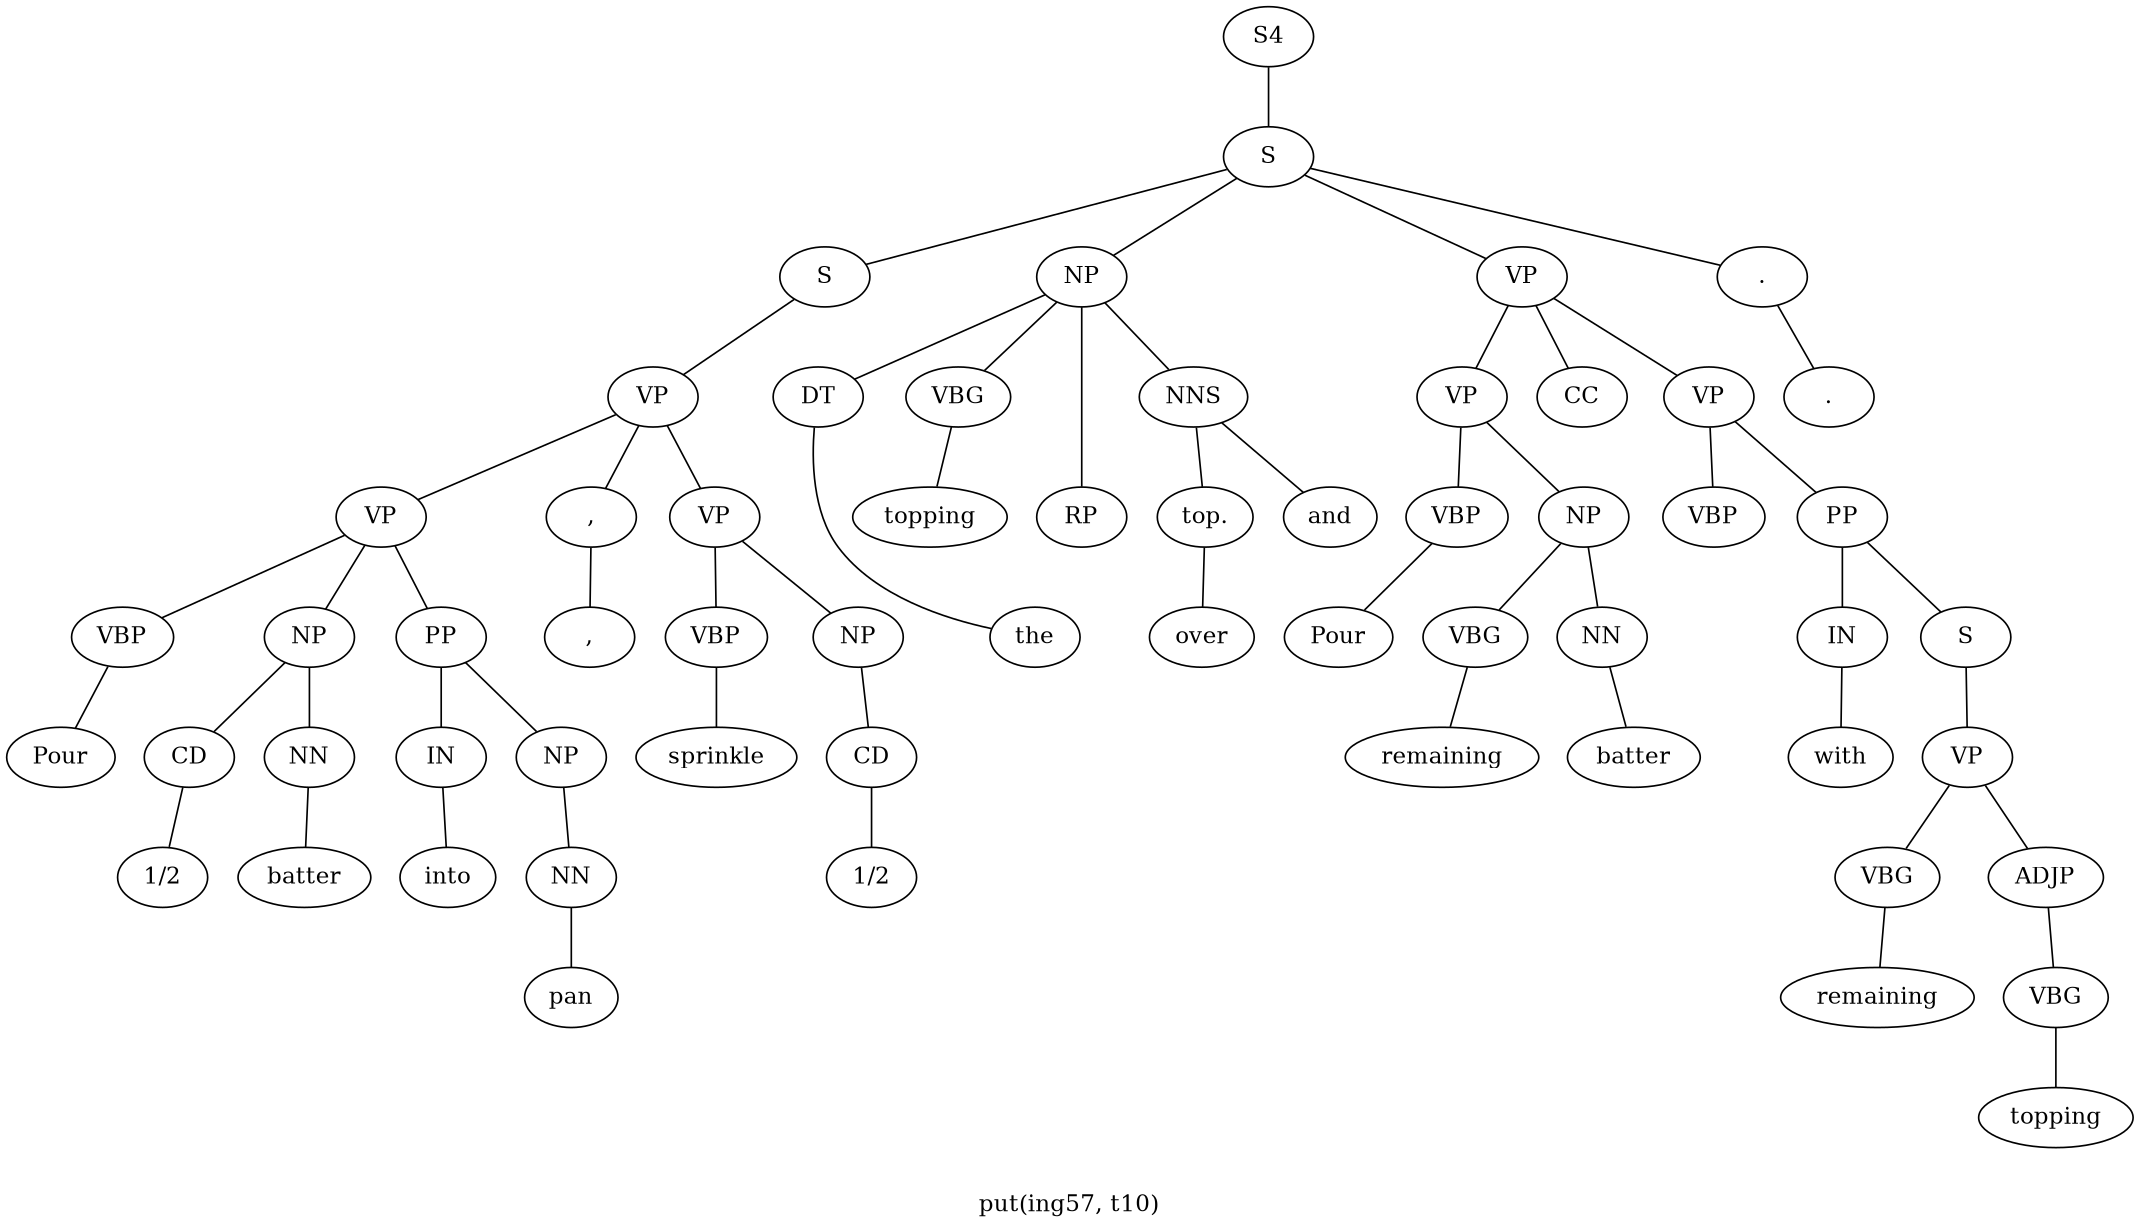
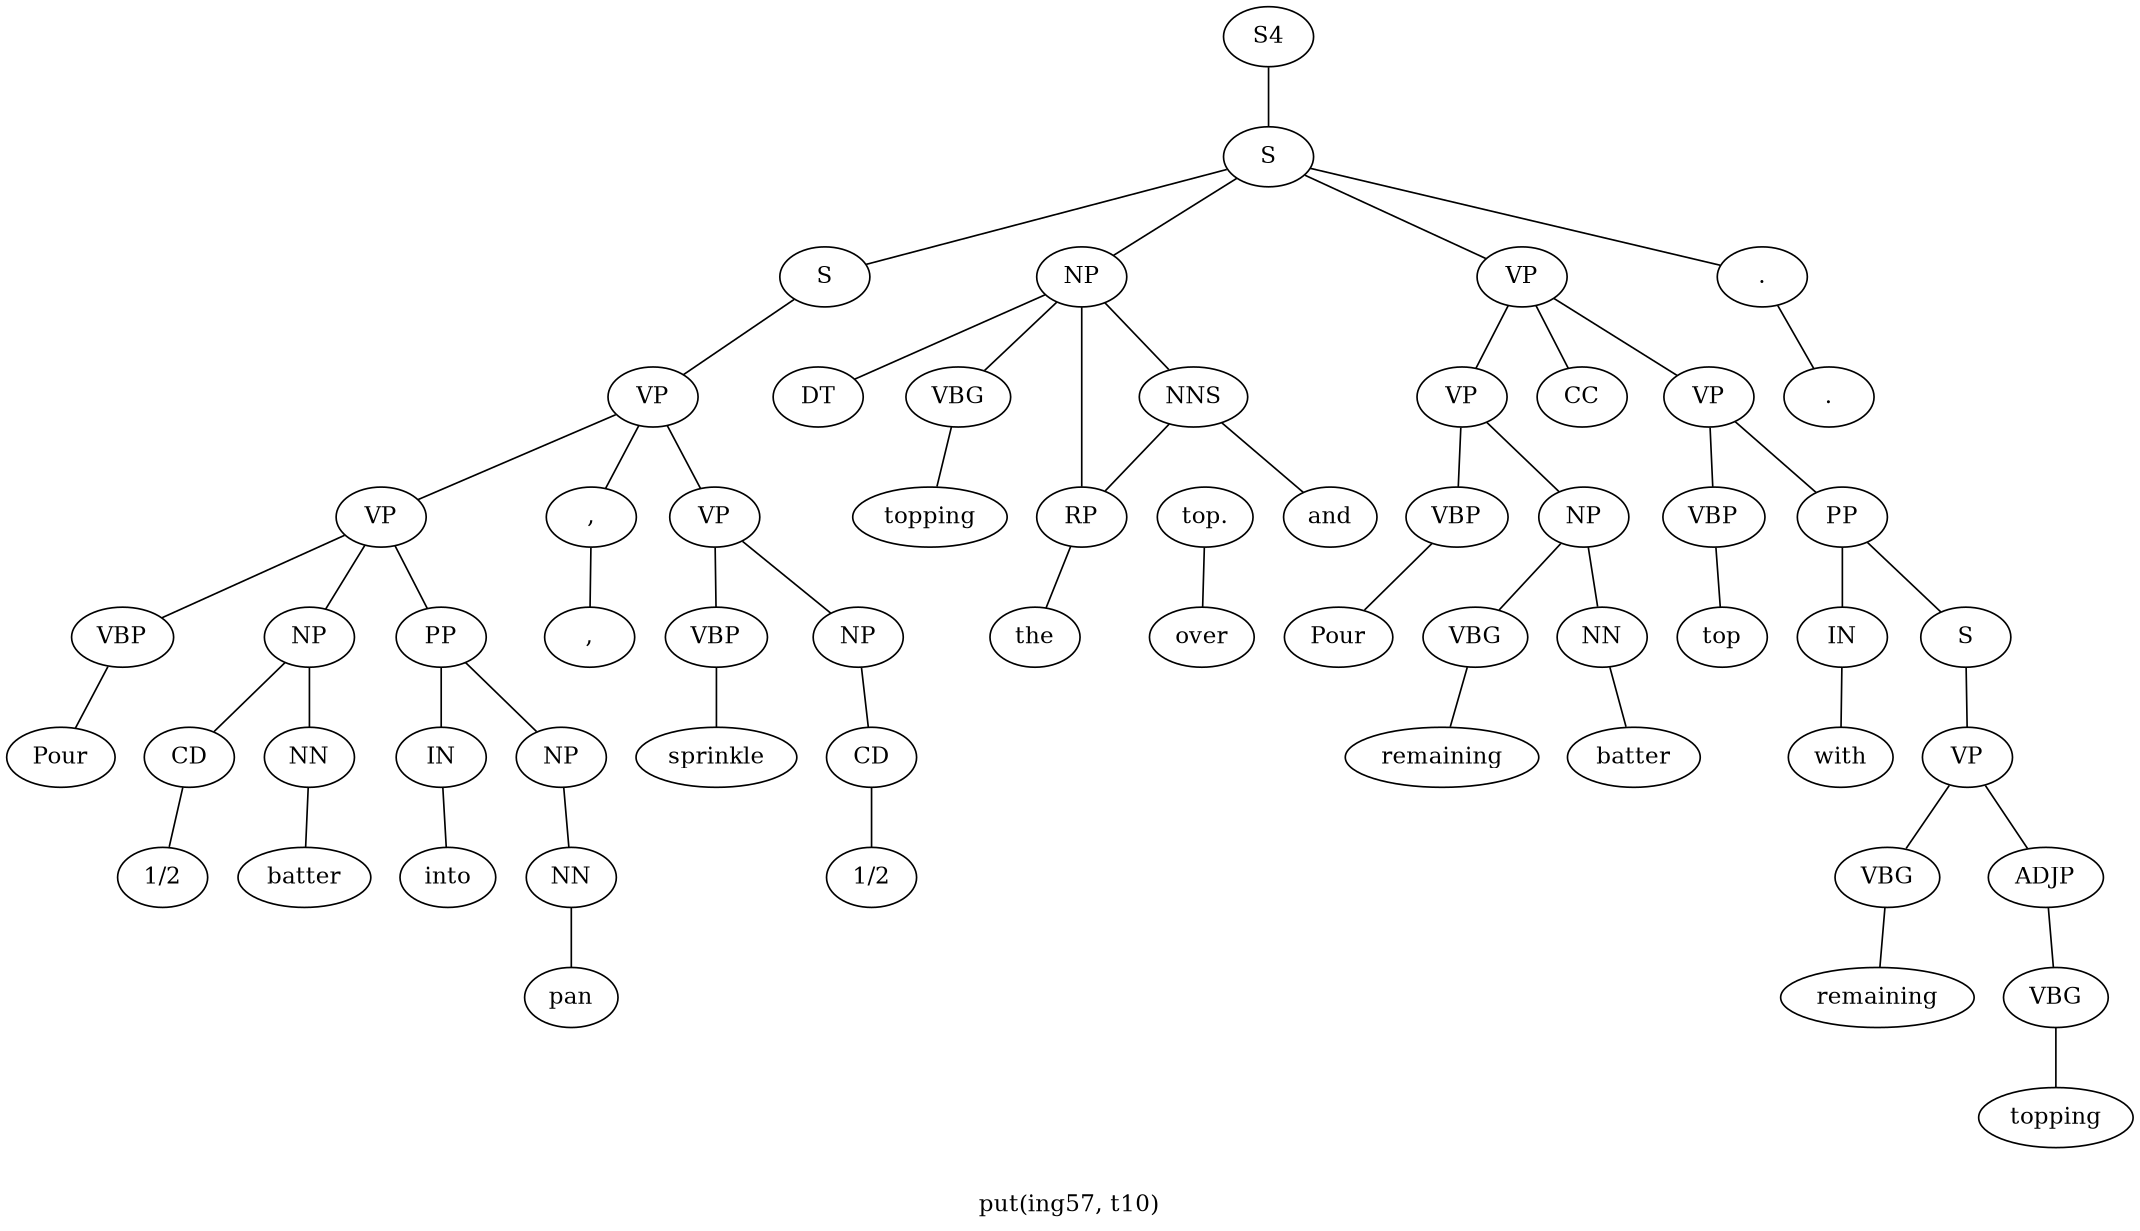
(1199, 457) -> (1137, 457)
(856, 566) -> (1058, 577)
none -> (1722, 637)
